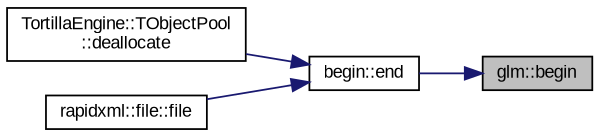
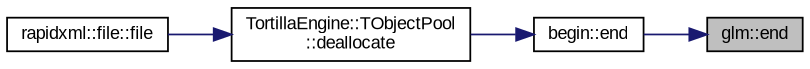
(537, 73) -> (755, 34)
(249, 92) -> (191, 34)
